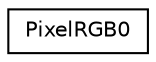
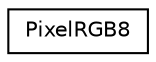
(78, 31) -> (78, 31)
